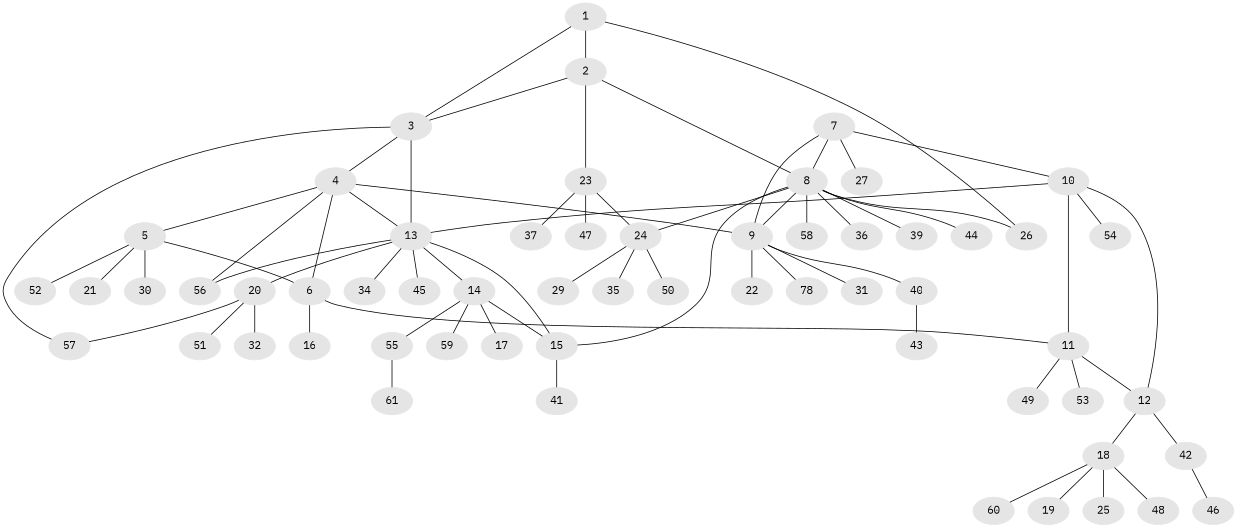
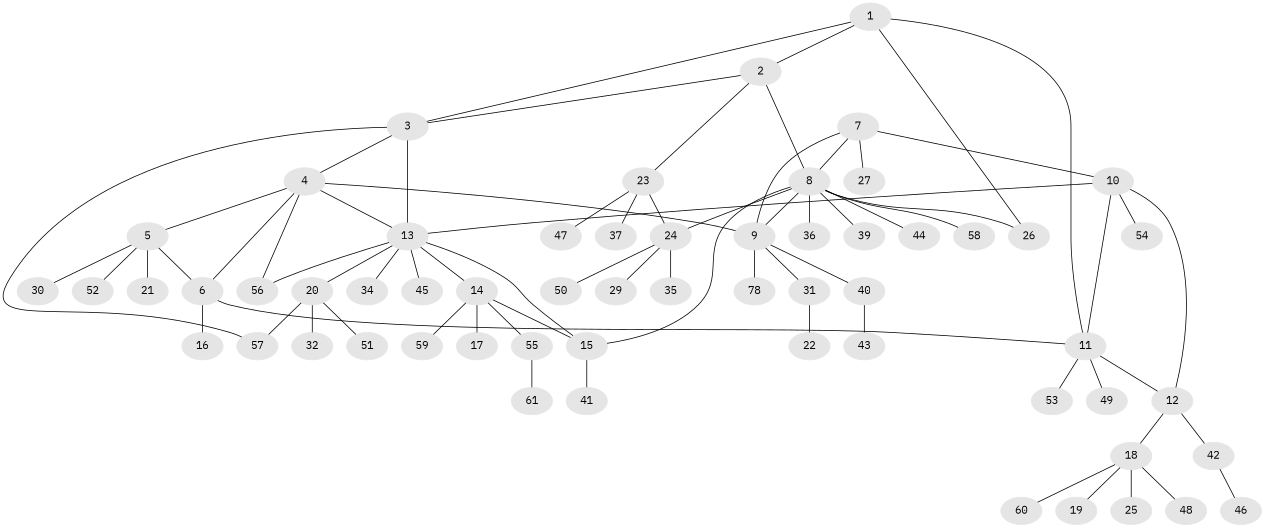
none -> (1069, 116)
(752, 264) -> (809, 319)
